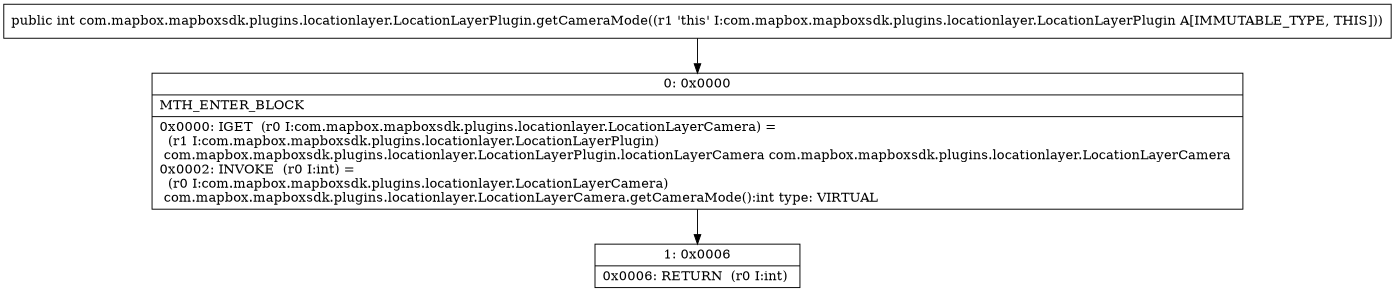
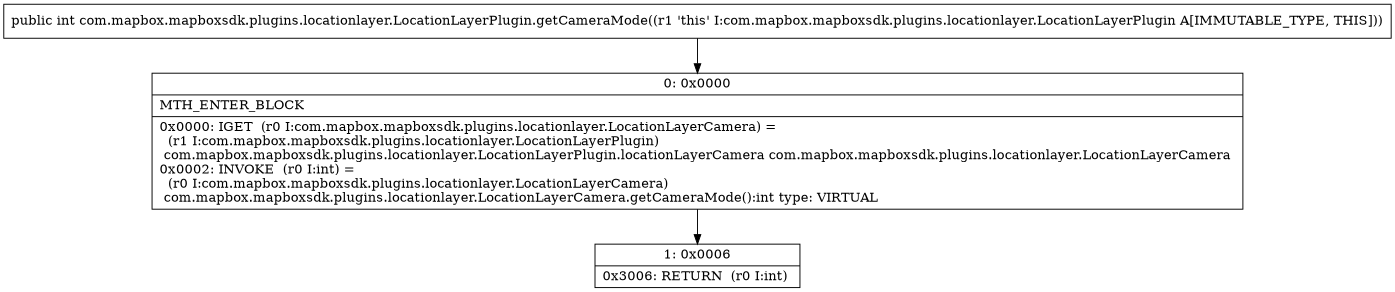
(697, 276) -> (697, 276)
